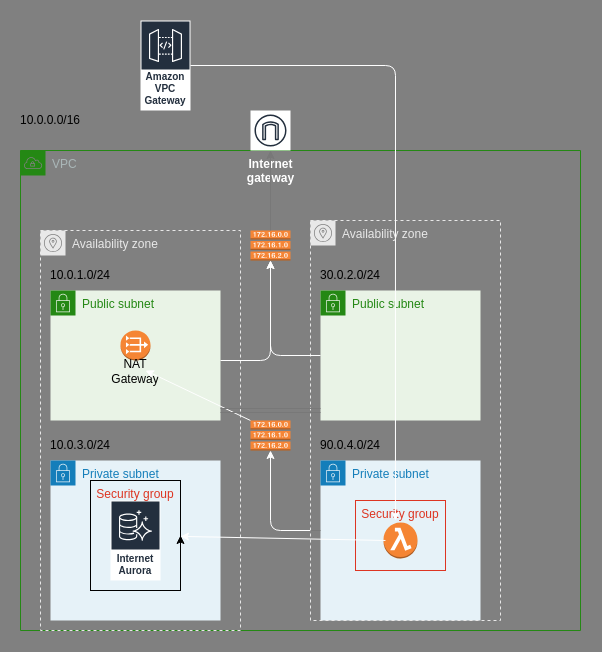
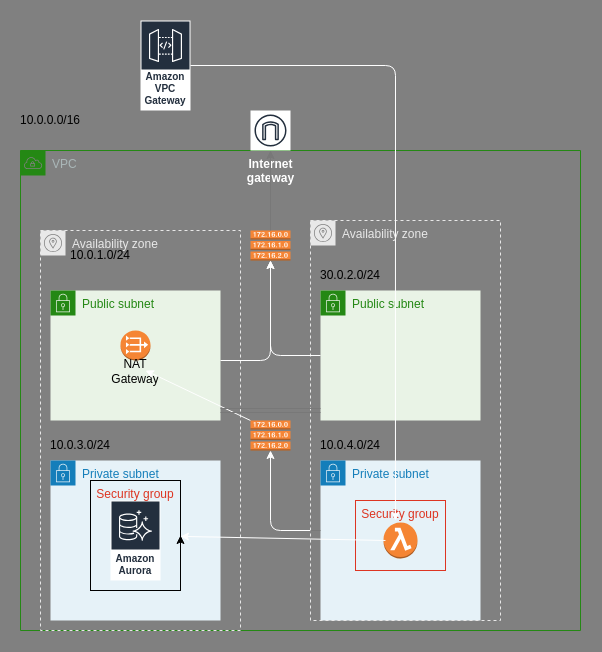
(81, 276) -> (101, 256)
(351, 446) -> (351, 446)
(136, 565) -> (136, 565)
